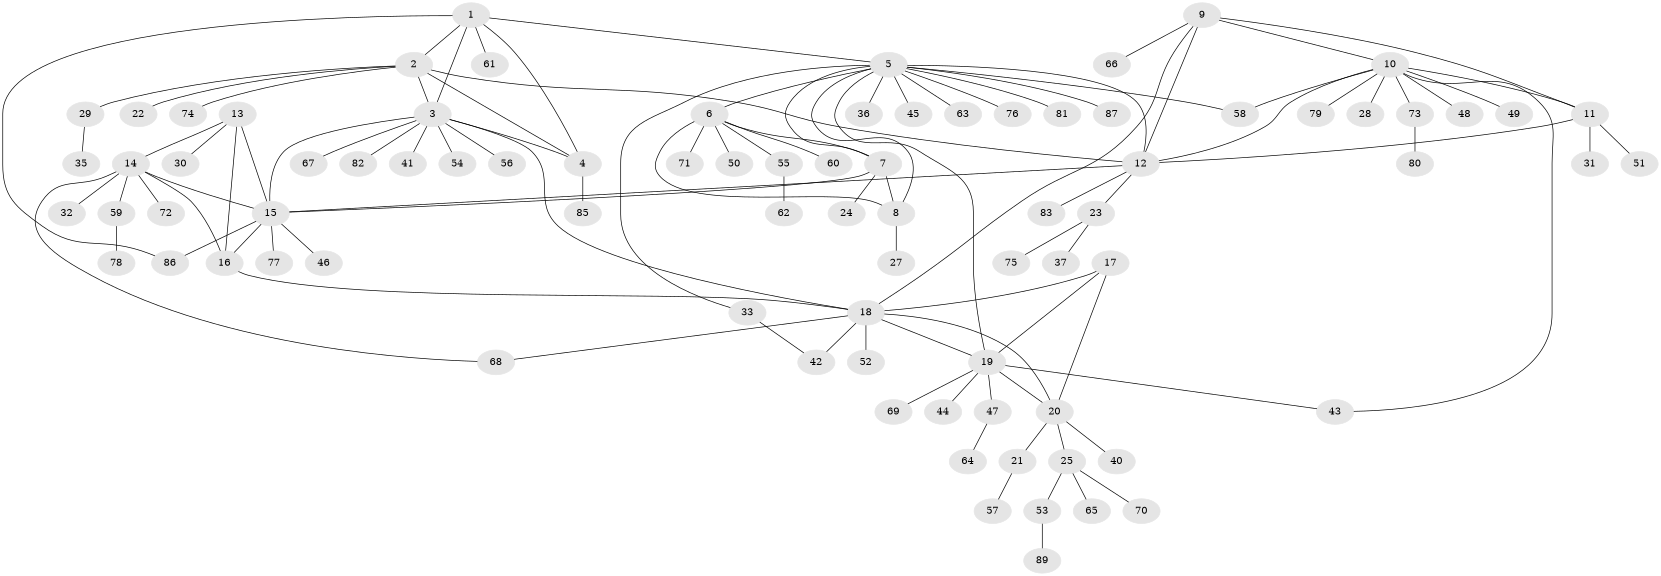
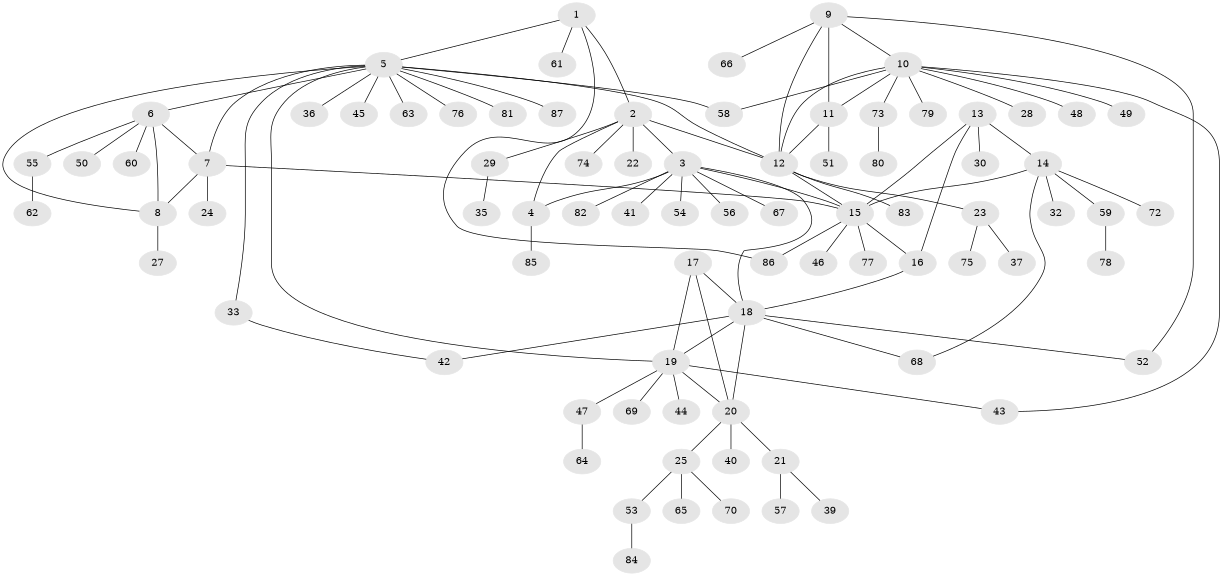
(452, 65) -> none
(535, 79) -> none
(685, 164) -> none
(1590, 164) -> none
(1055, 181) -> (1152, 70)
(192, 203) -> none
none -> (830, 511)
(1042, 561) -> (632, 561)
